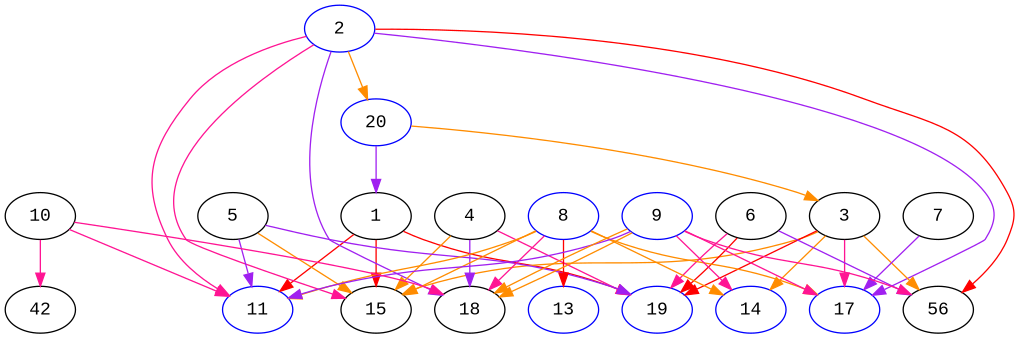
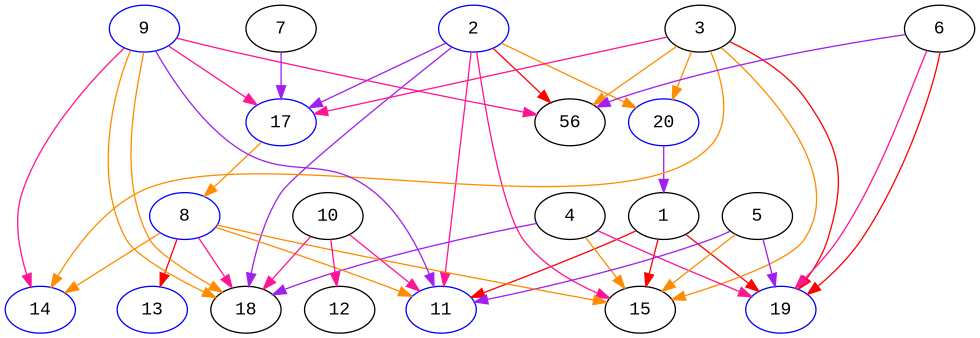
(610, 150) -> (684, 69)
(725, 267) -> (238, 165)
(40, 310) -> (340, 310)
